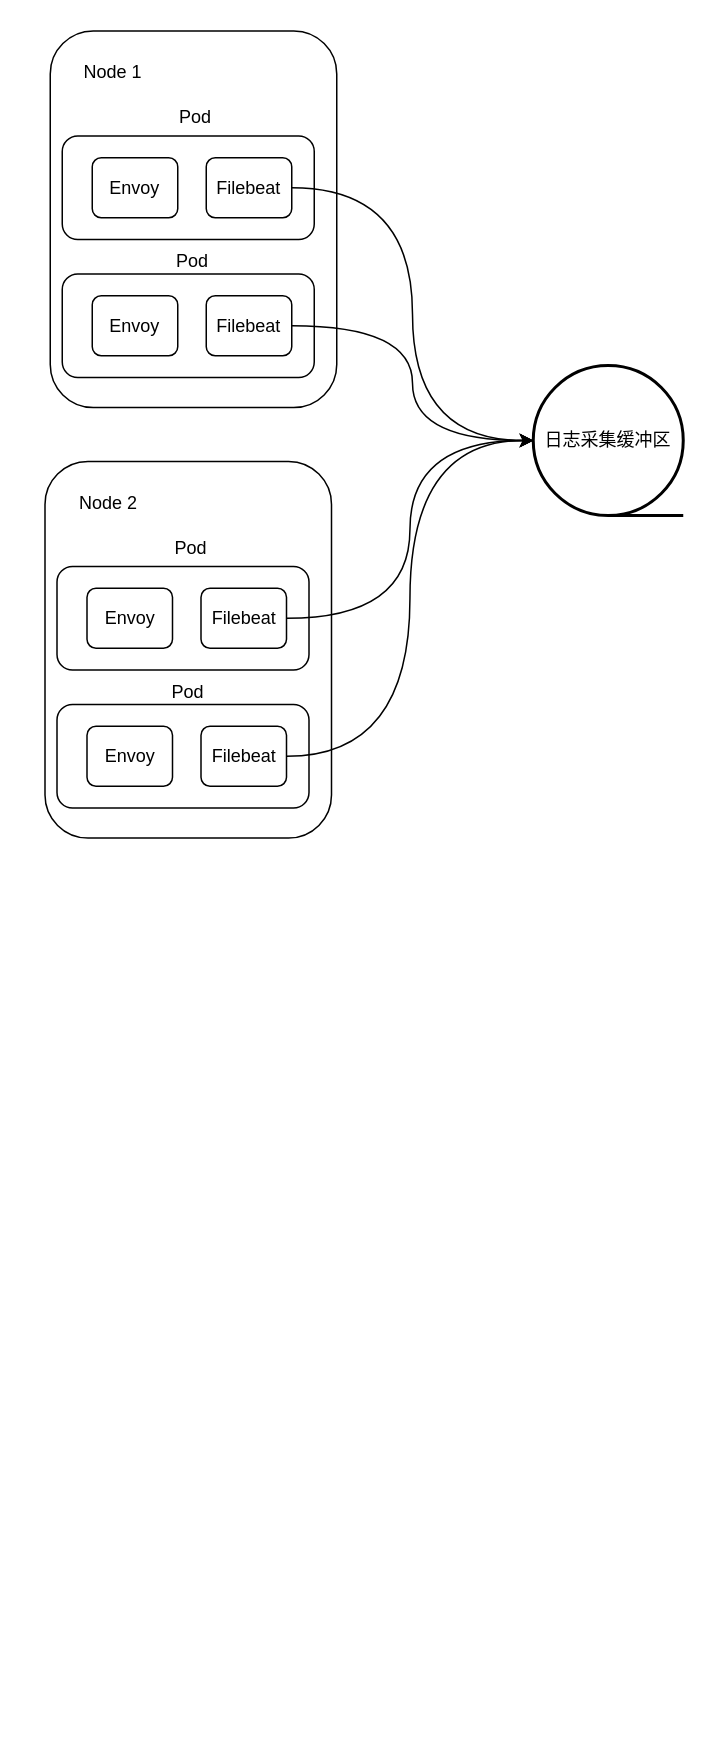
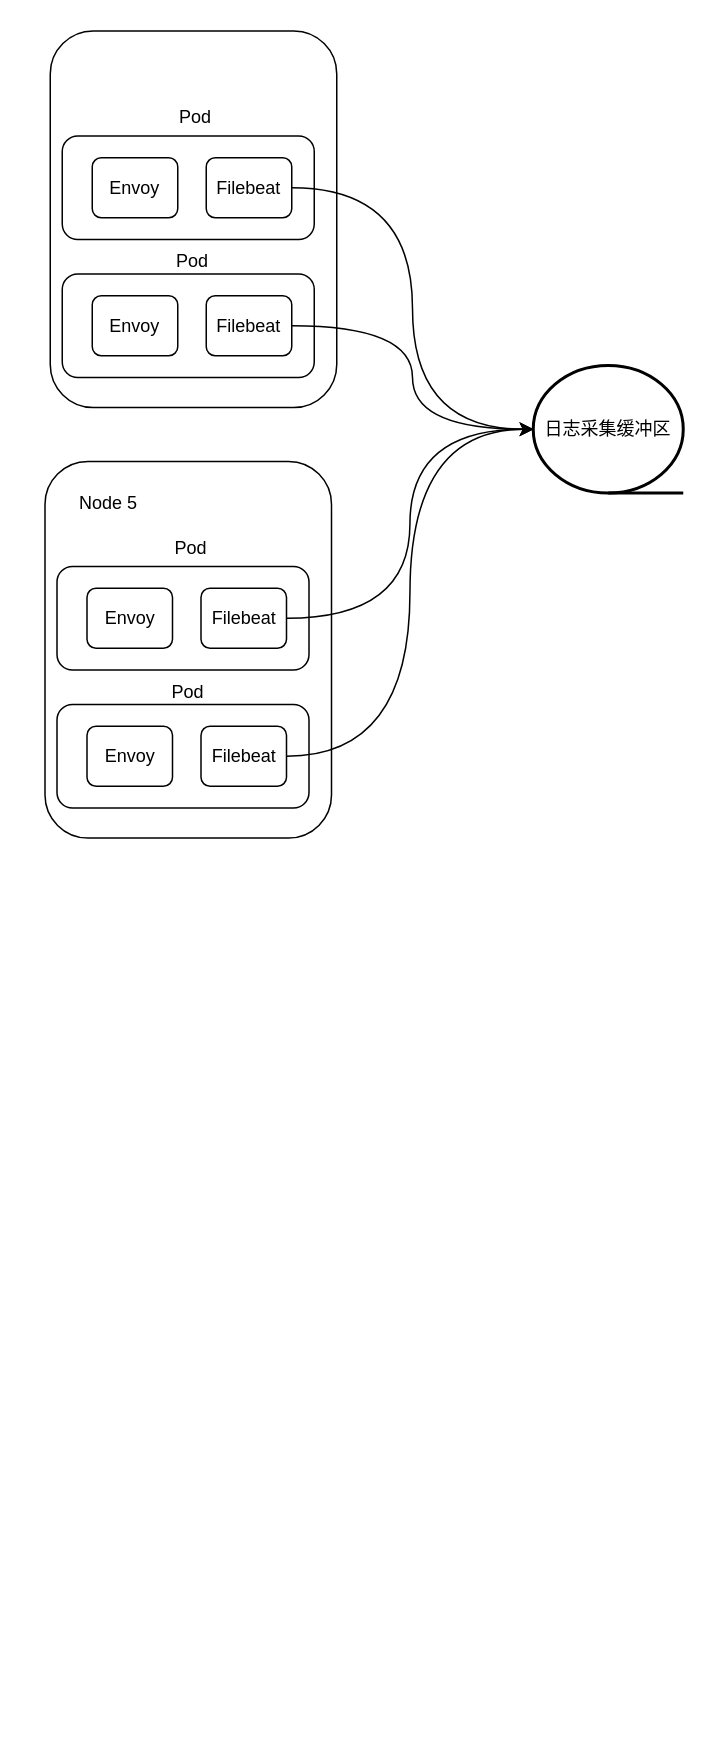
(113, 73) -> none
(608, 440) -> (608, 429)
(109, 503) -> (109, 503)
